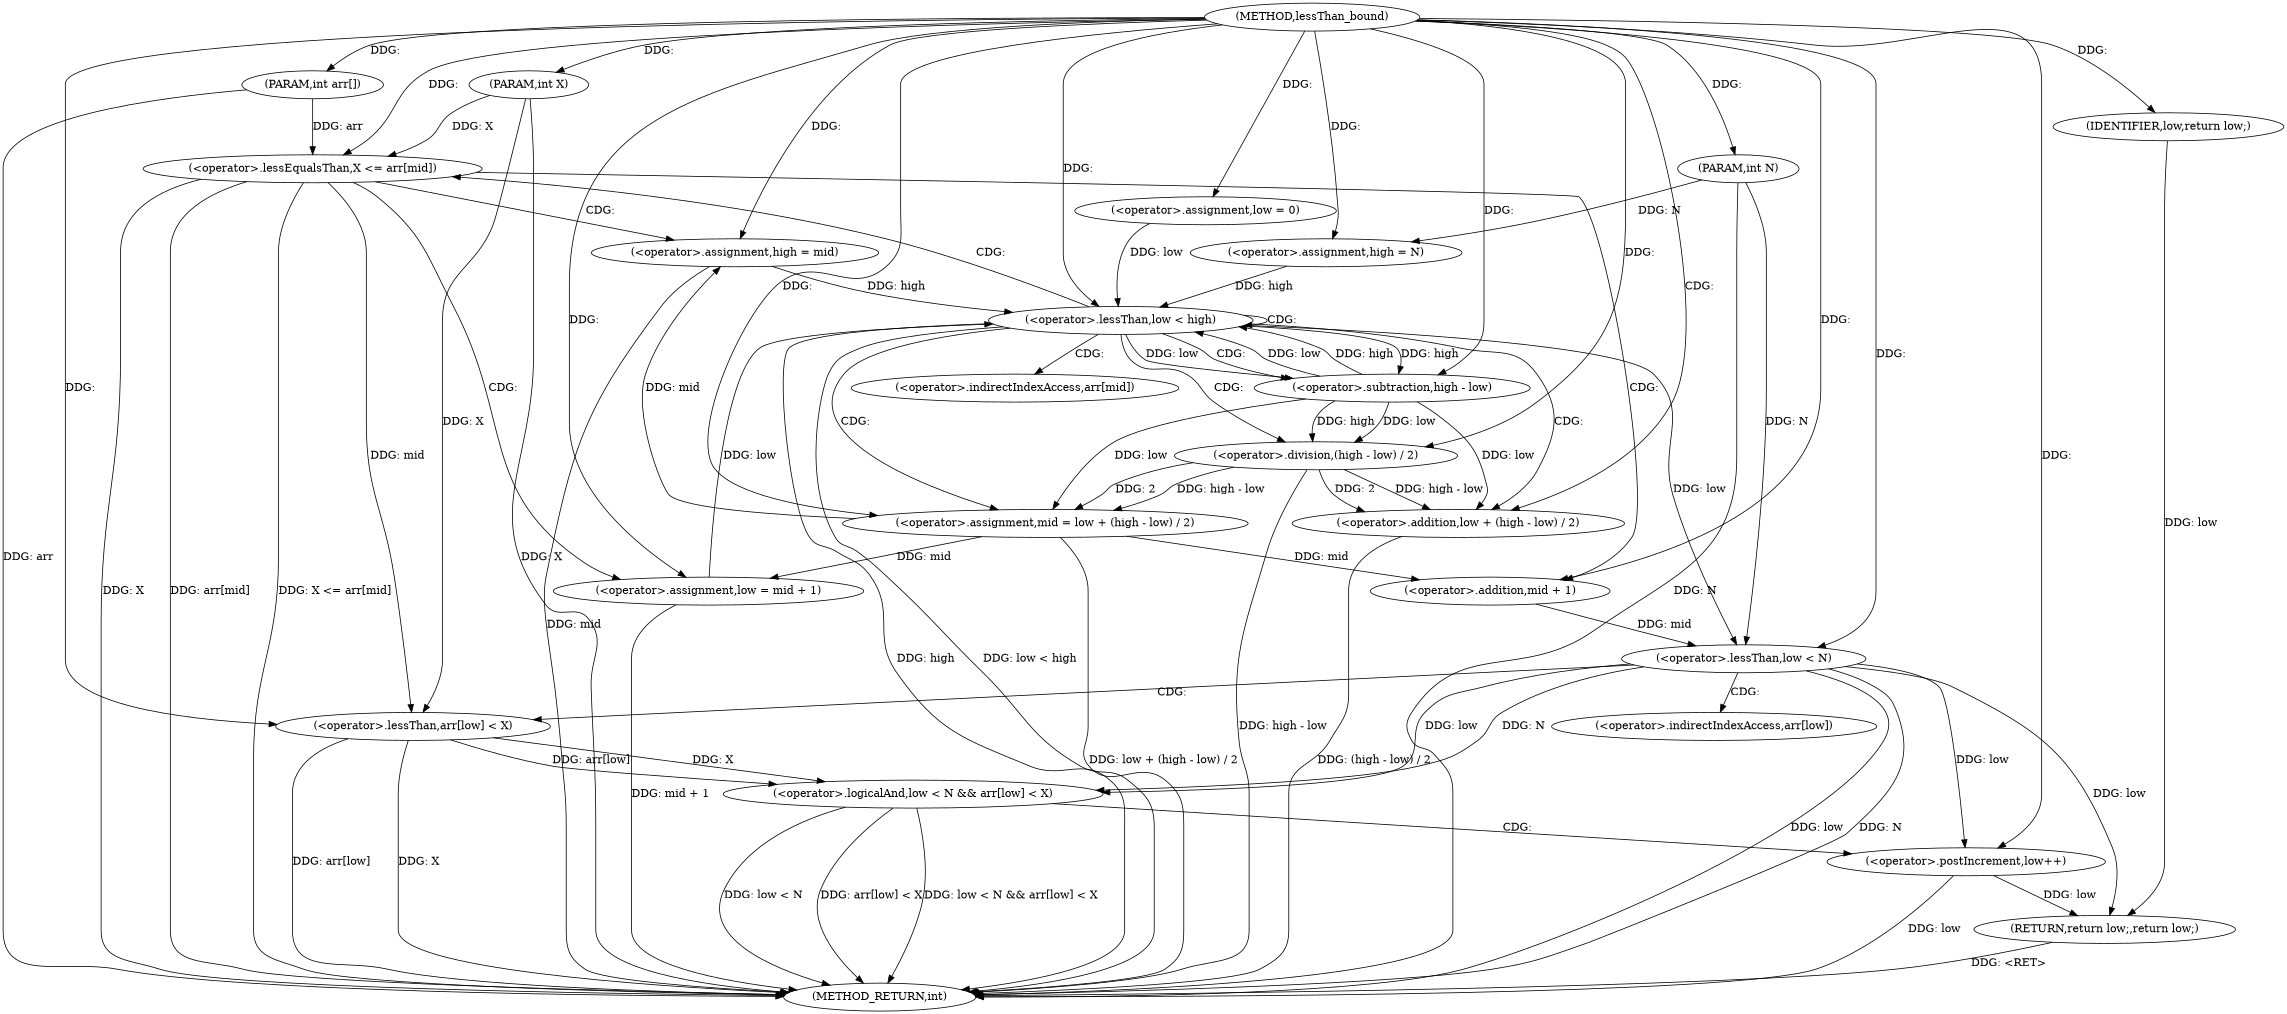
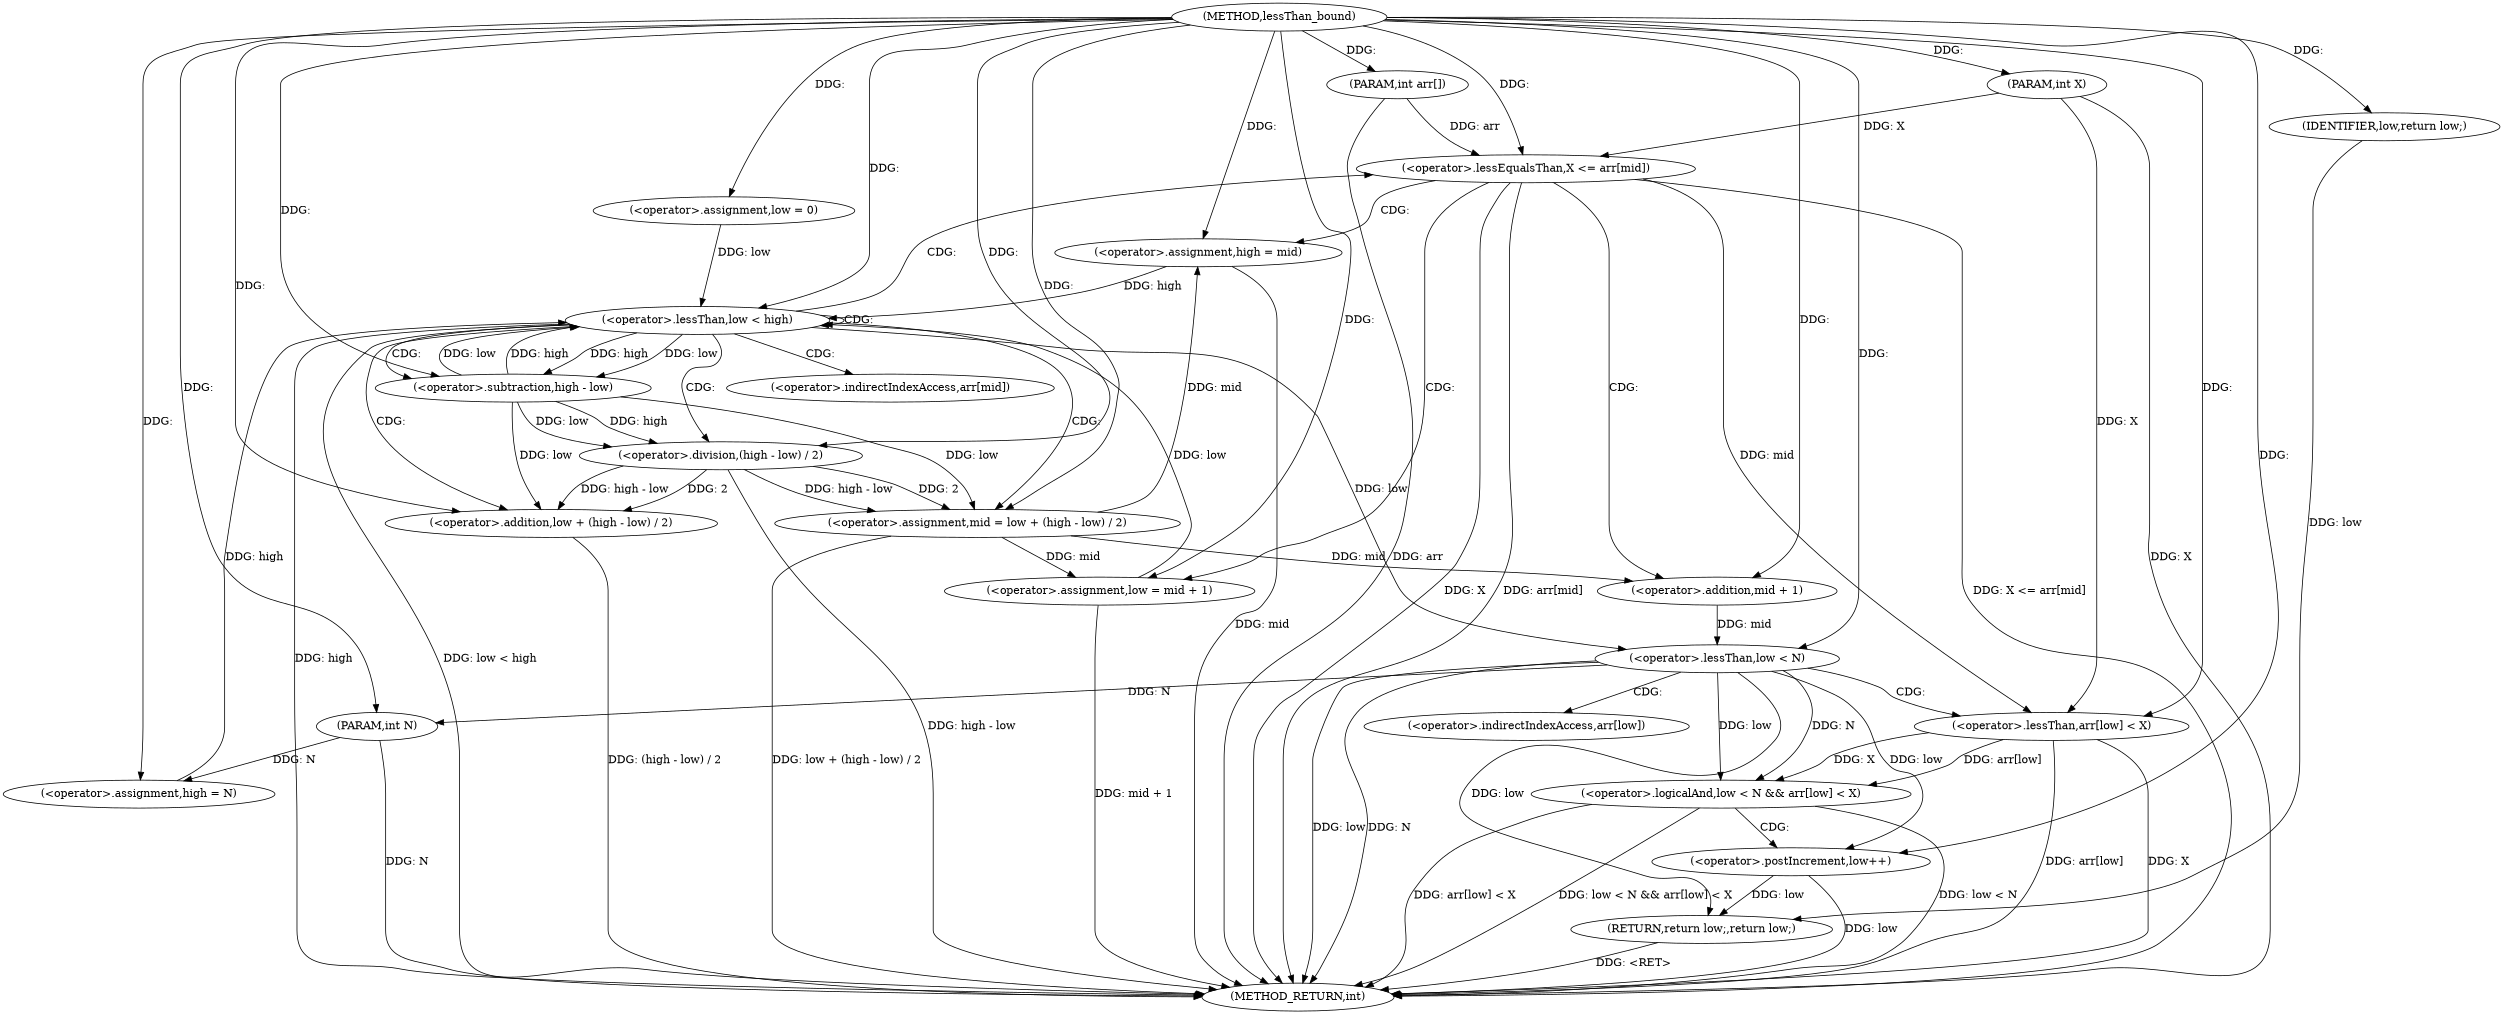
(1701, 287) -> (252, 287)
(1766, 408) -> (1025, 694)
